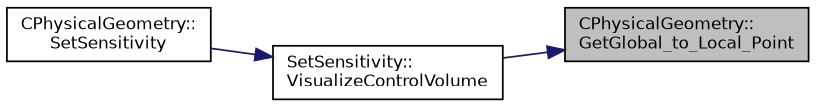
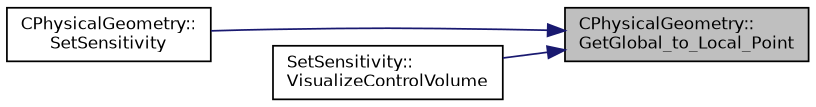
(233, 51) -> (379, 28)
